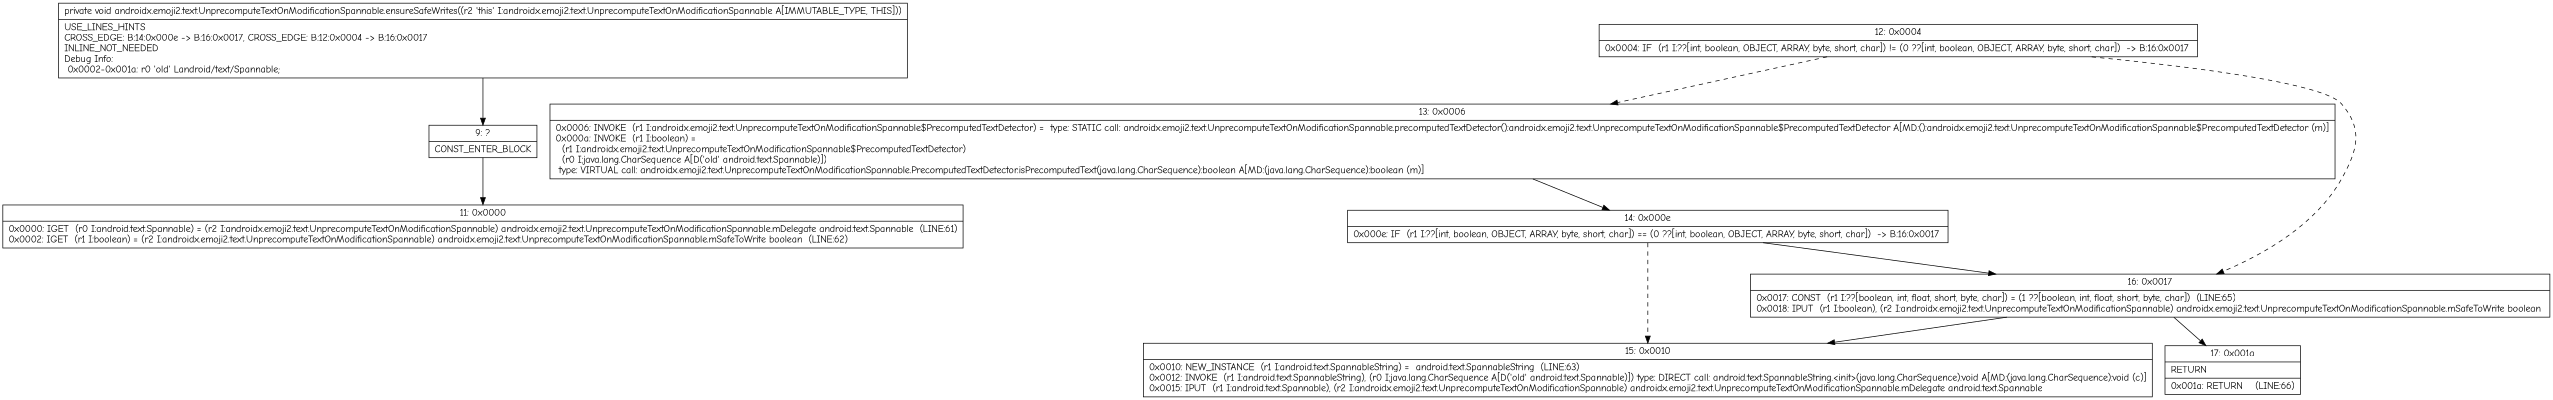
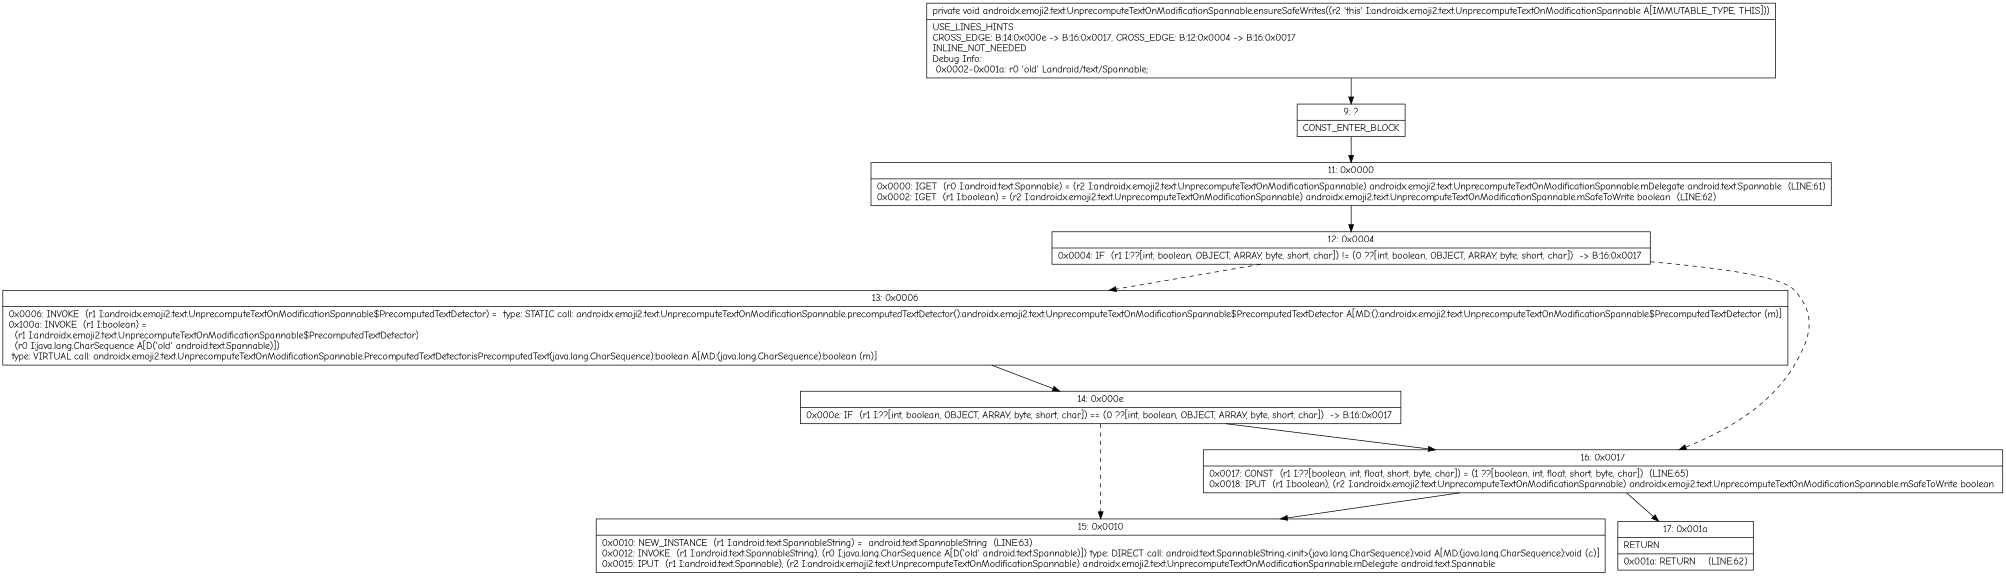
(628, 139) -> (79, 325)
none -> (1351, 215)
(2233, 386) -> (1686, 562)
